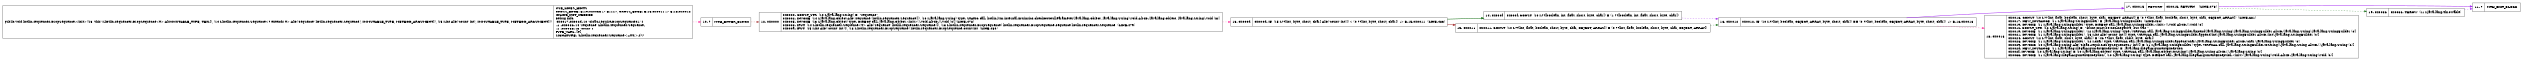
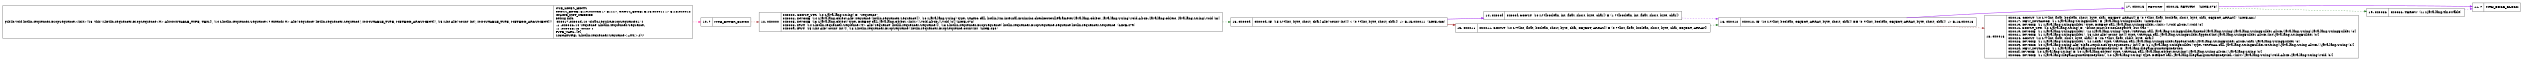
(2502, 7) -> (2502, 7)
(1464, 19) -> (1464, 19)
(1225, 22) -> (1225, 22)
(1960, 27) -> (1960, 27)
